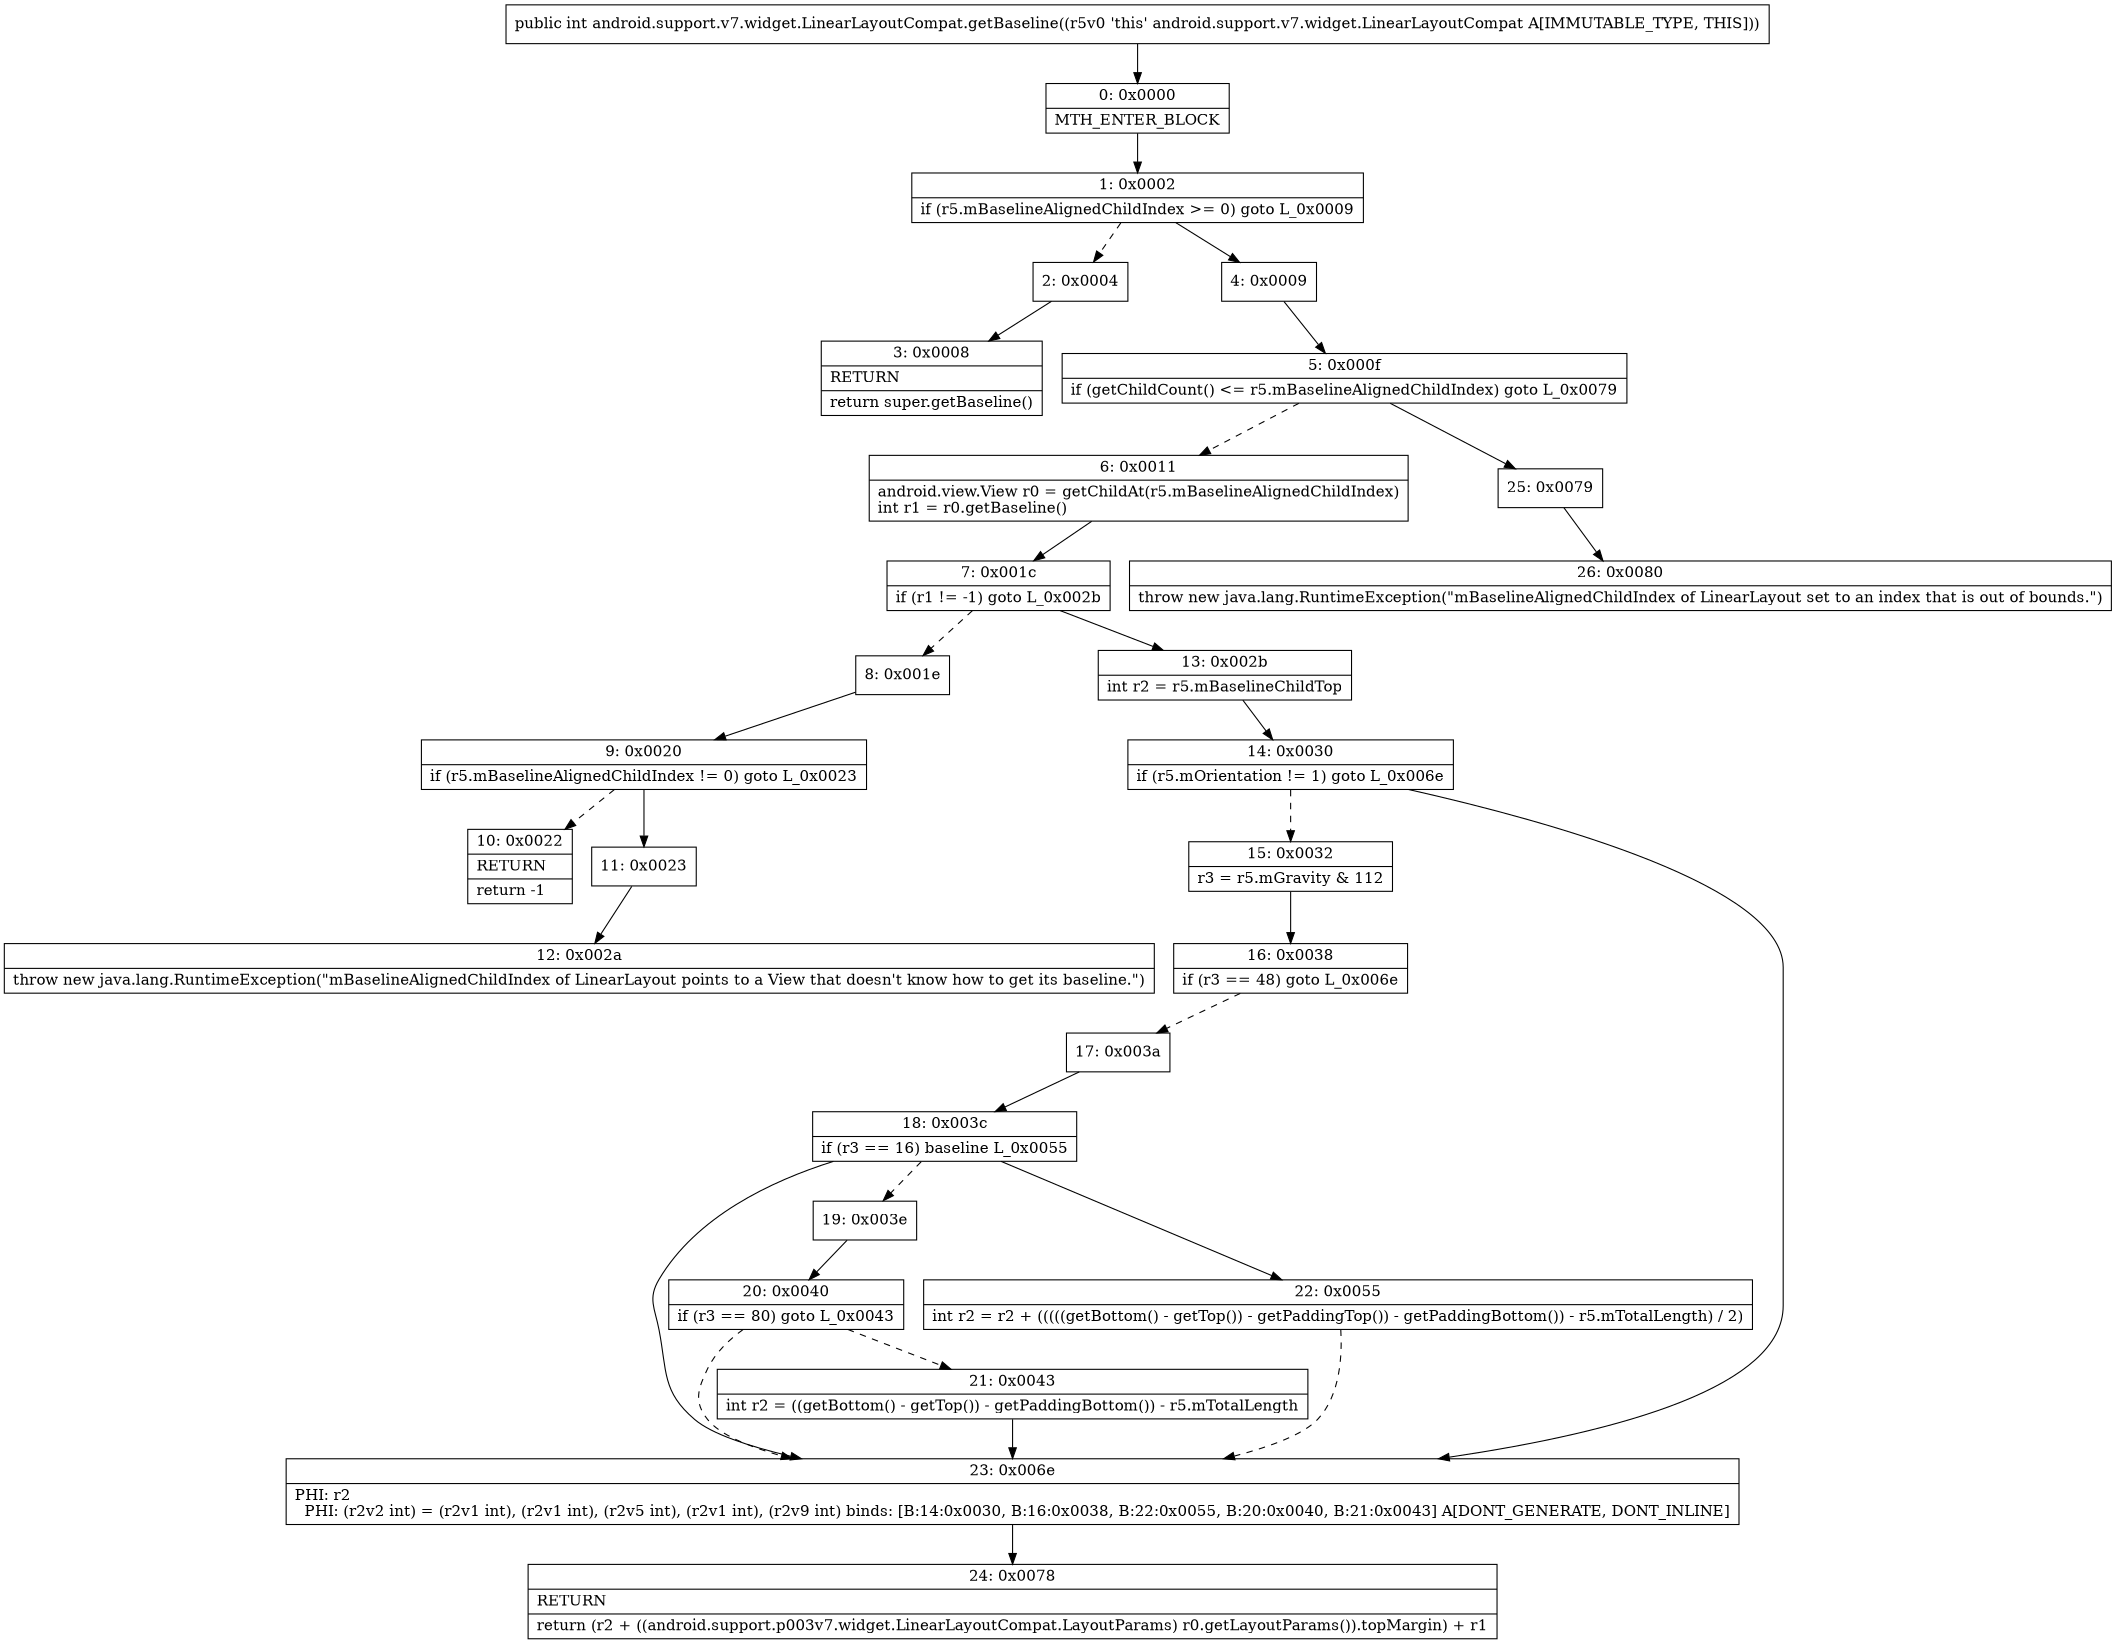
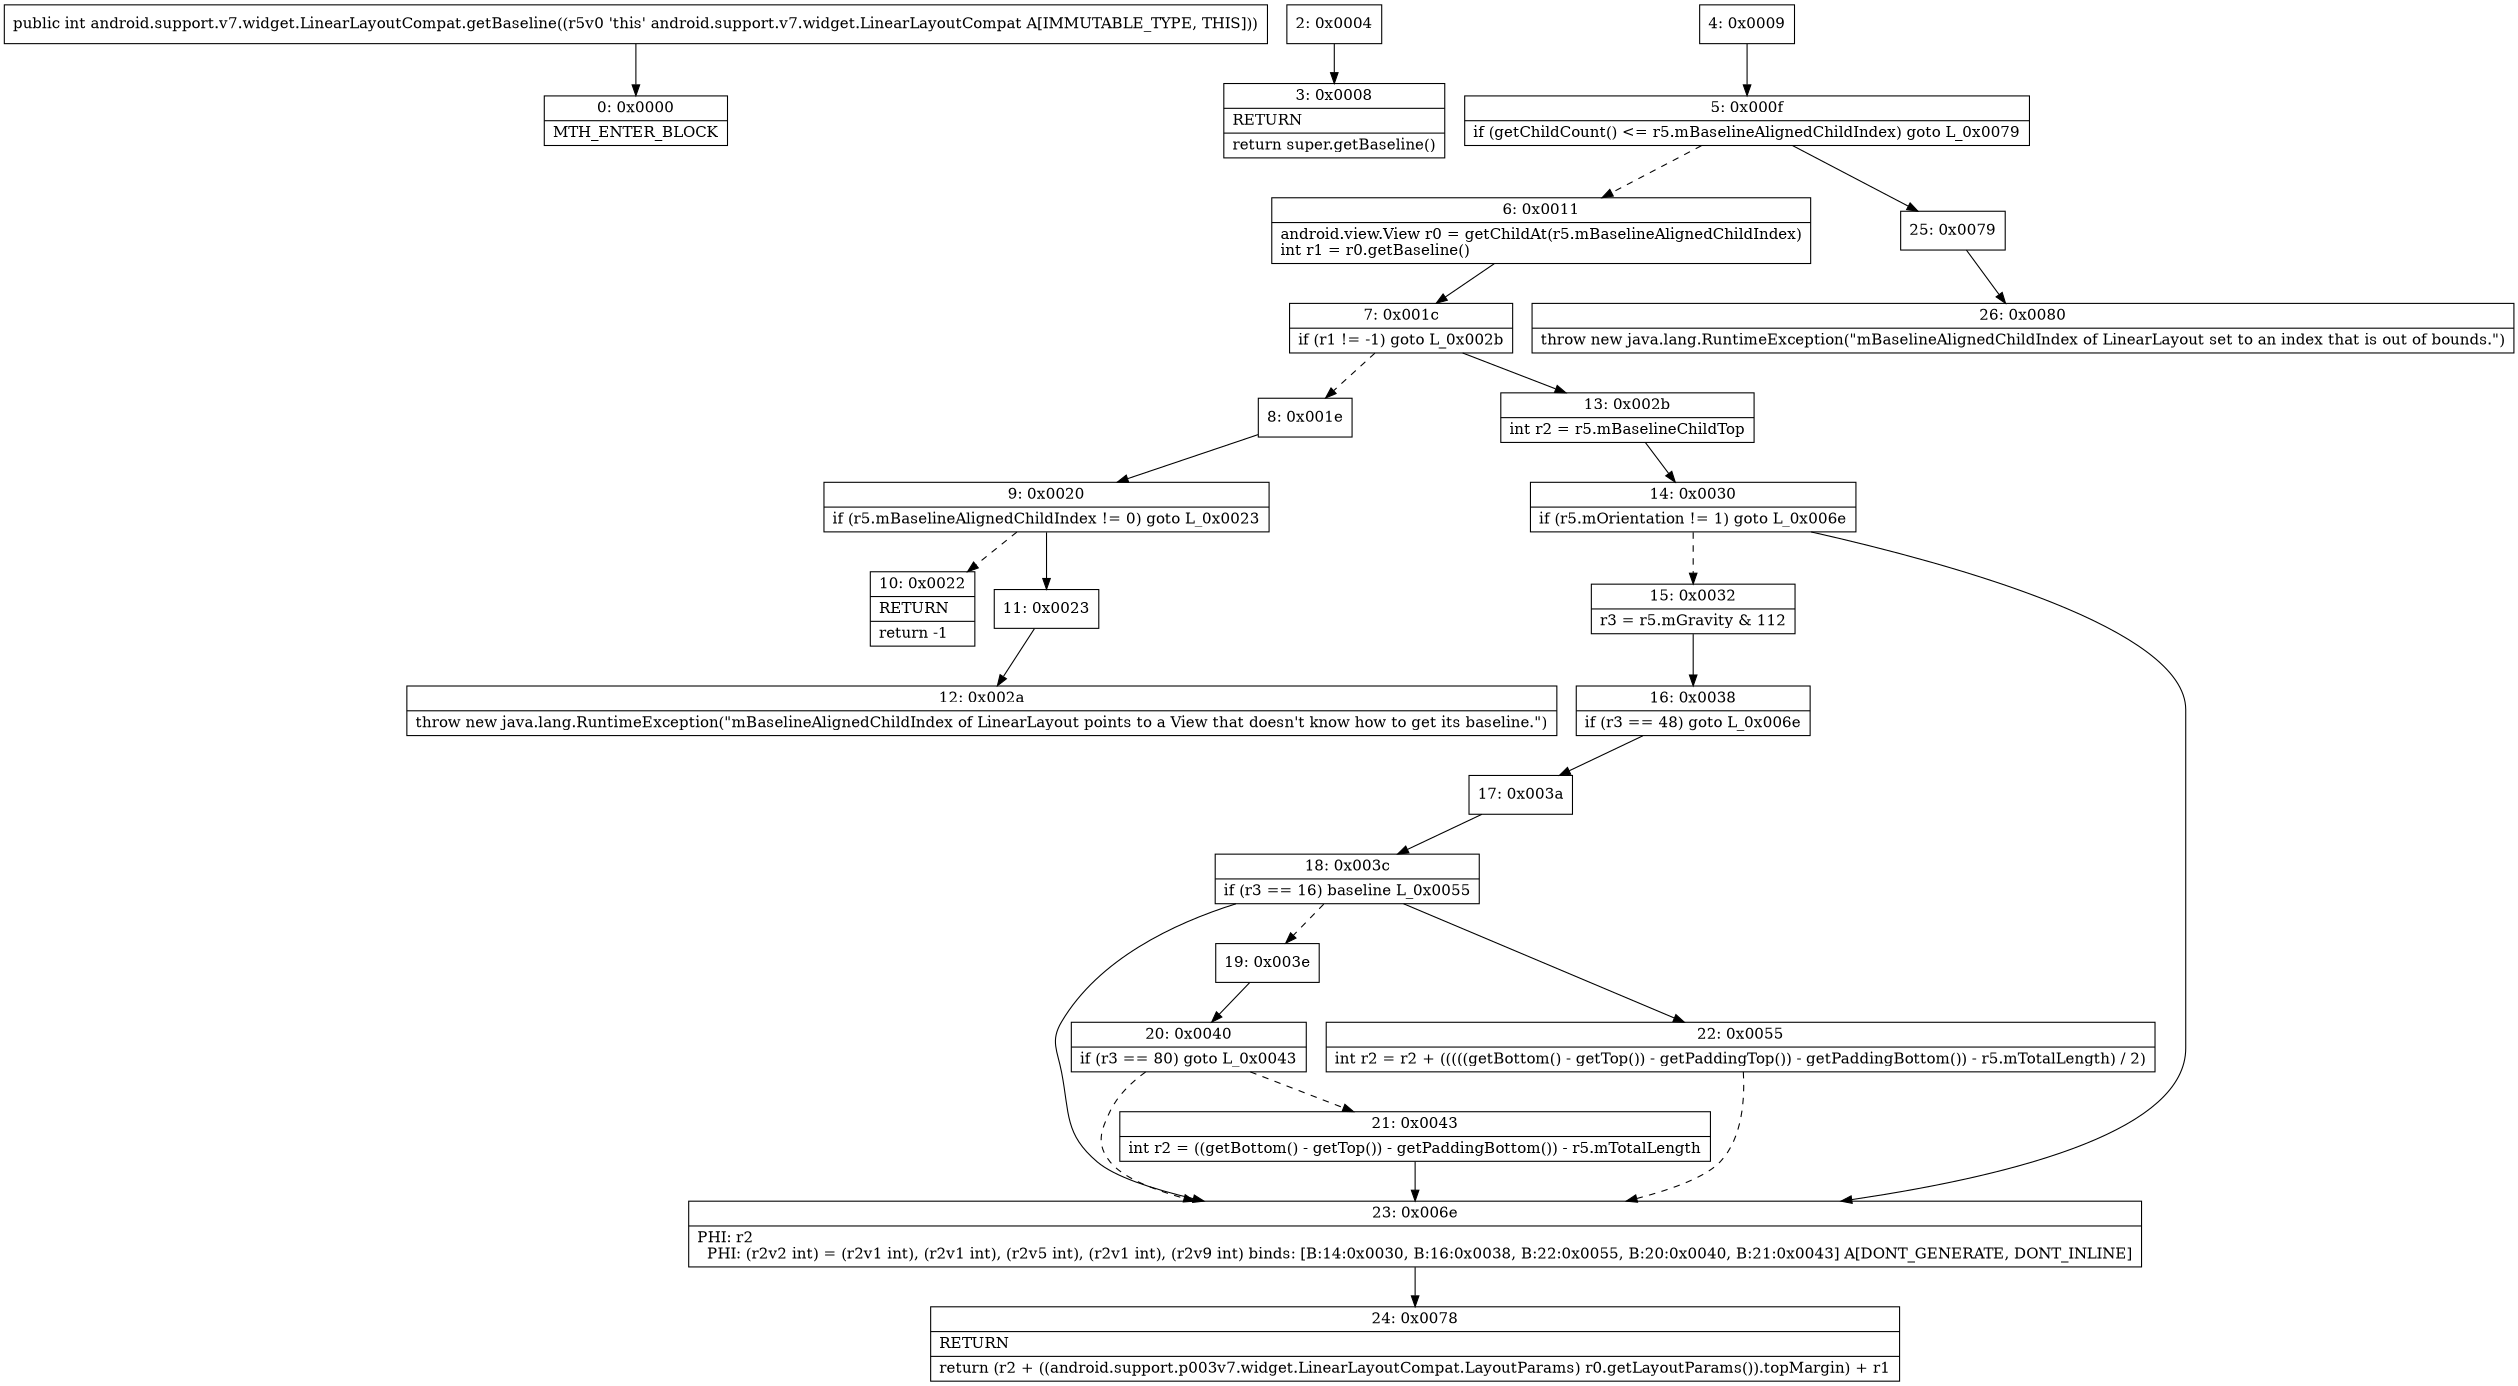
(1138, 198) -> none
(1204, 1011) -> (1606, 753)
